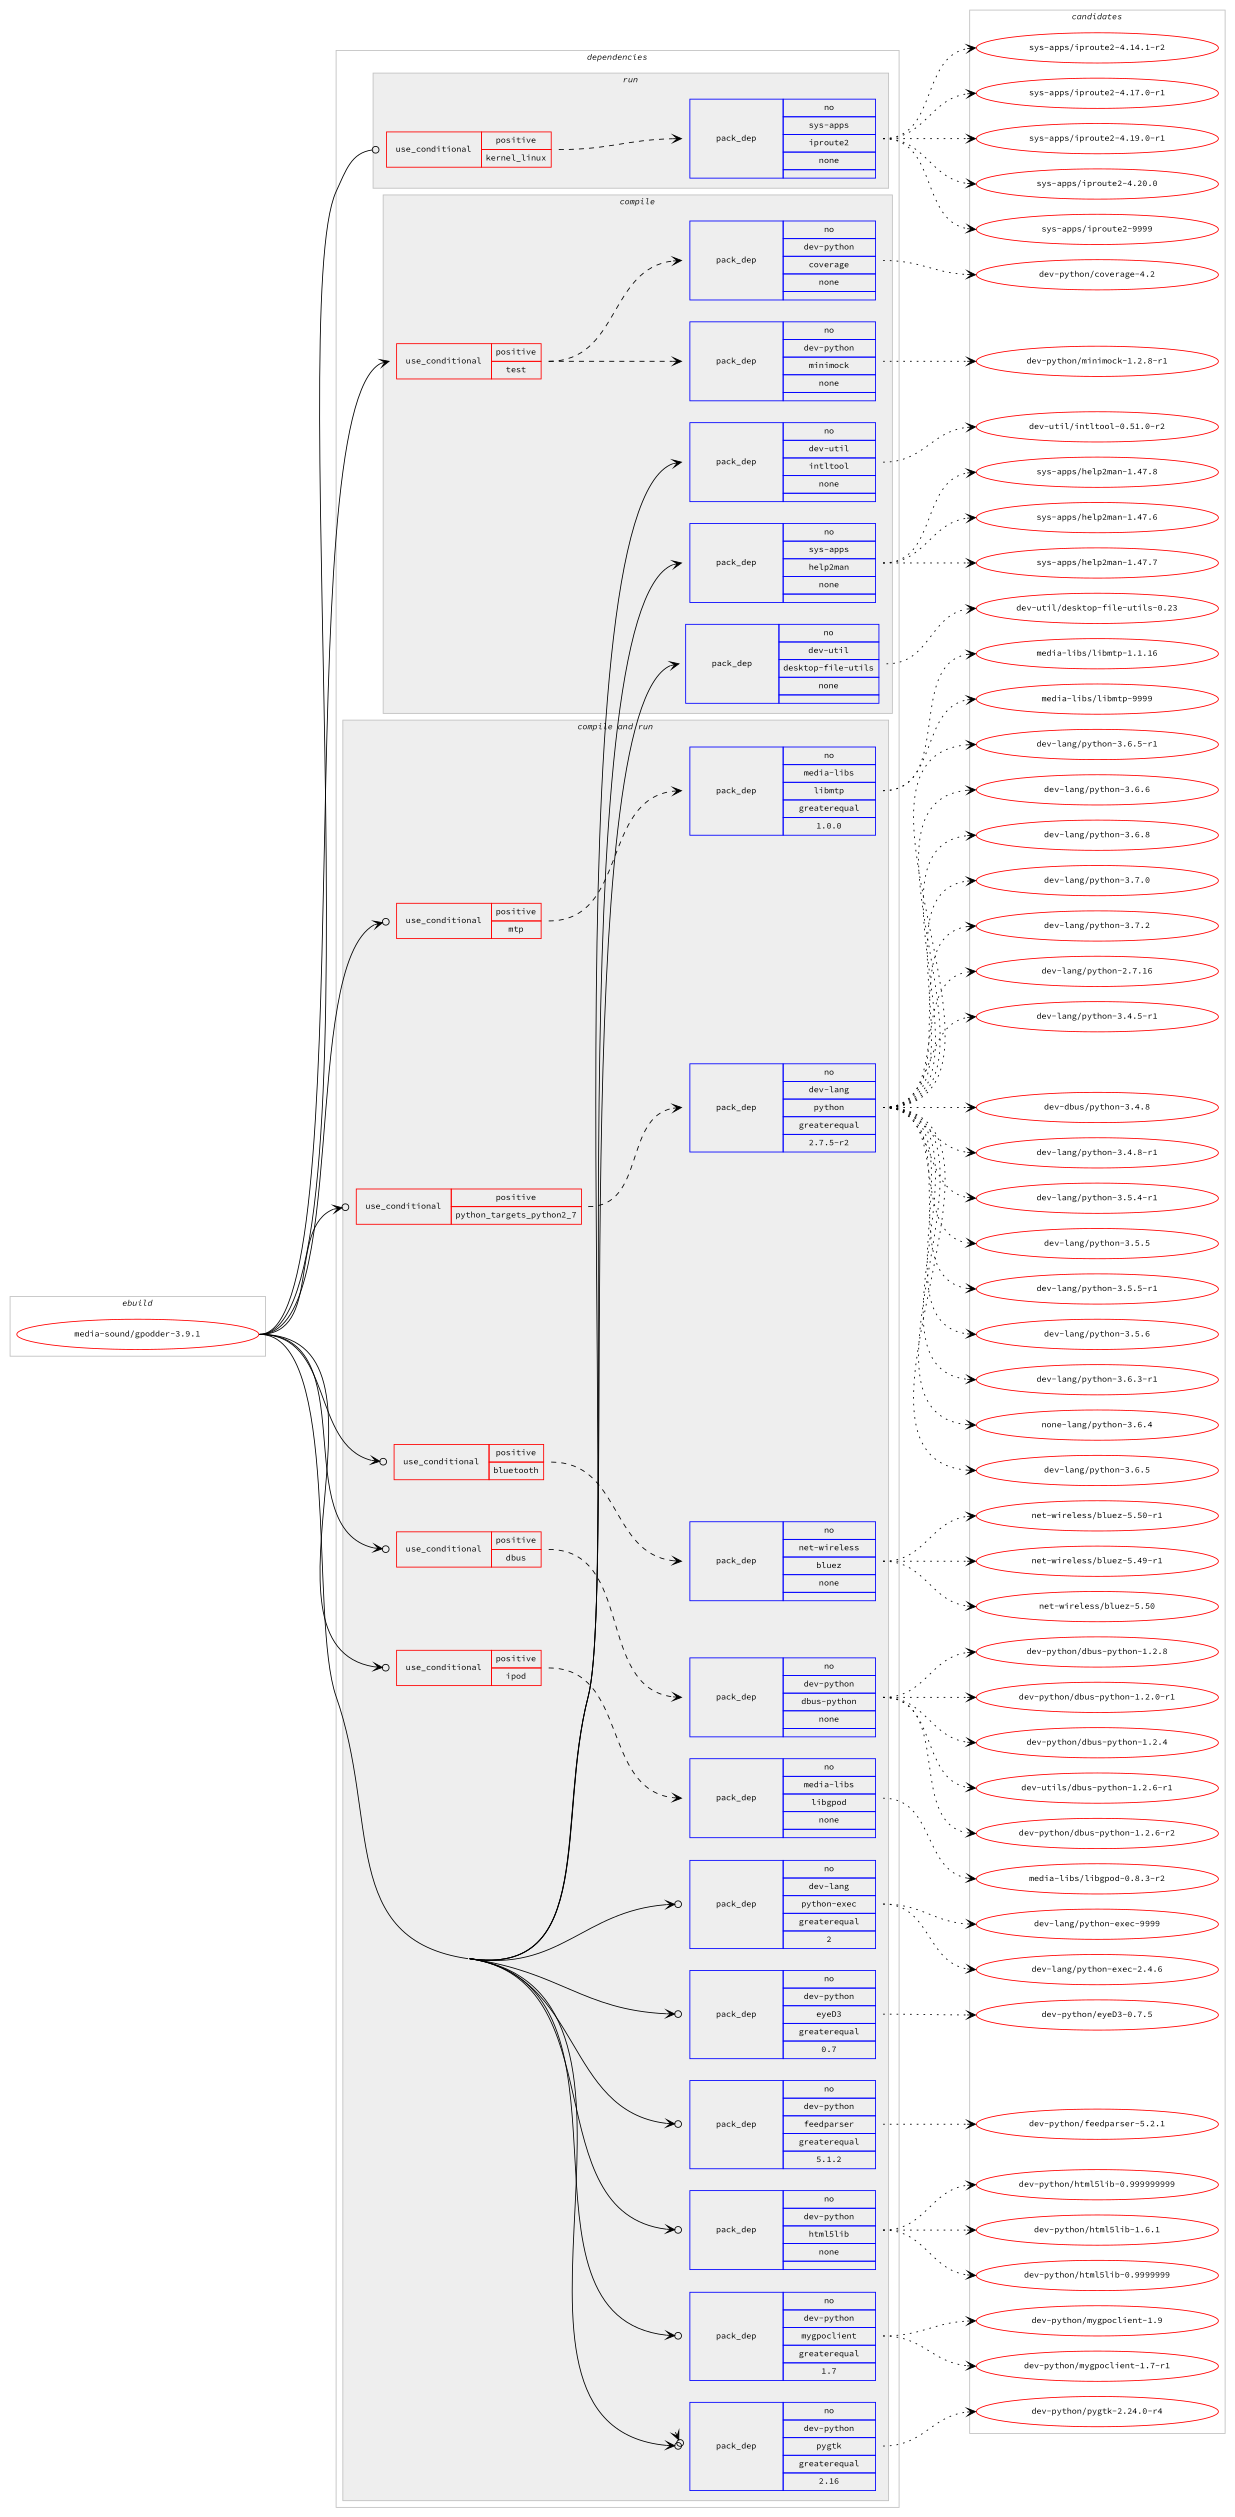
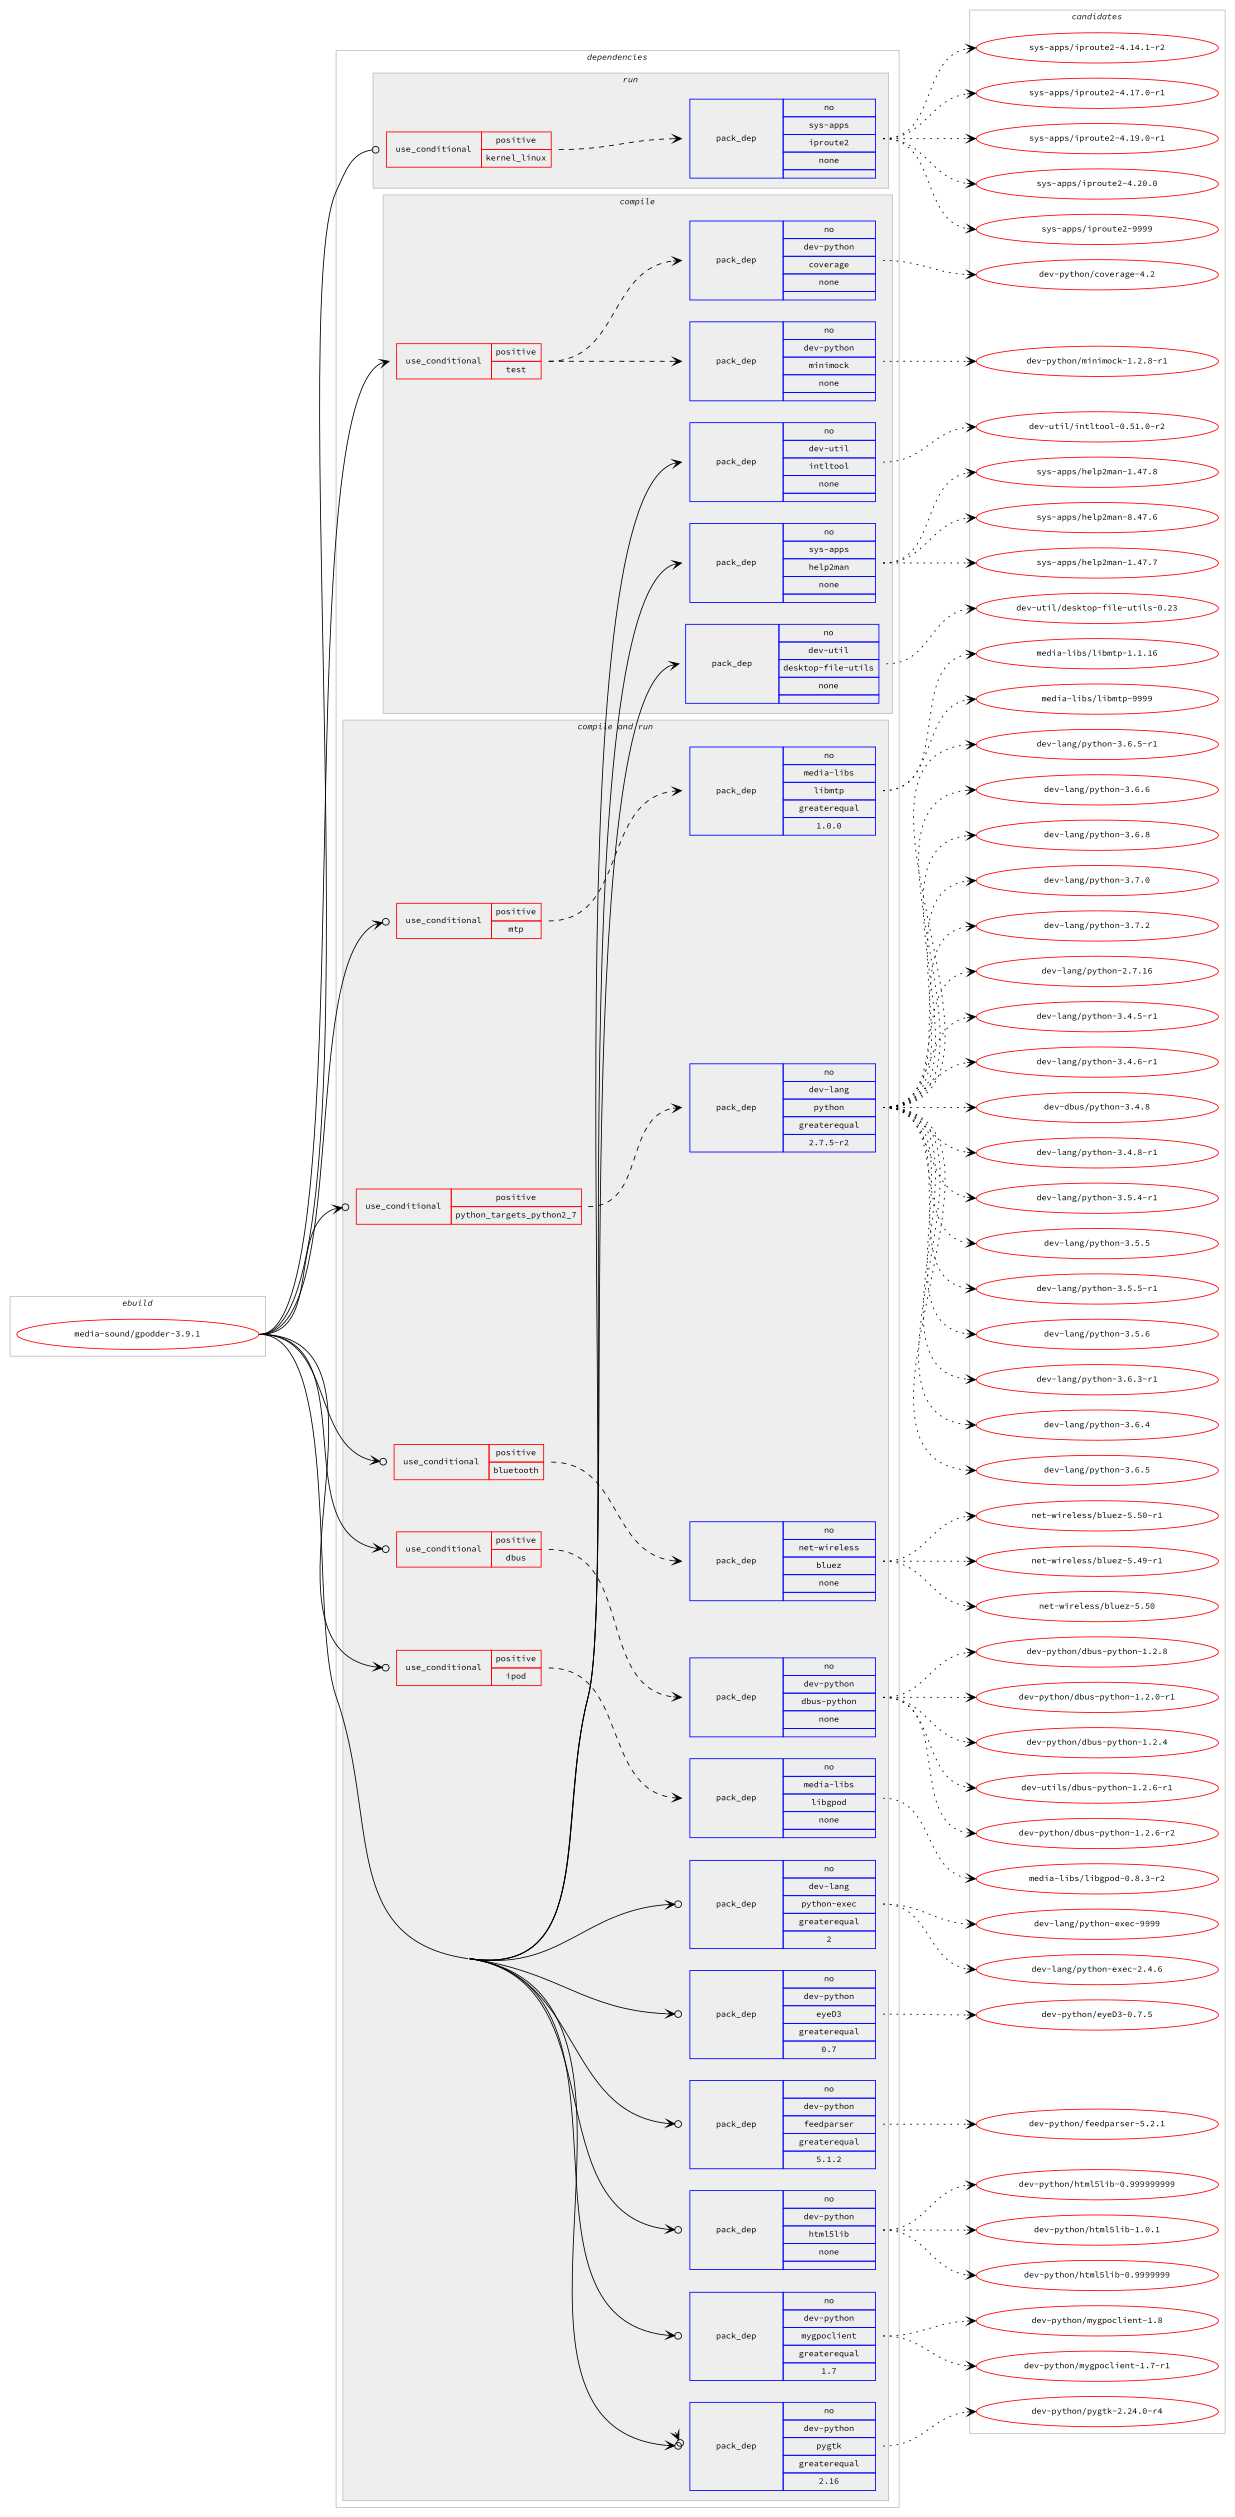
(1097, 518) -> (1097, 518)
none -> (1097, 1062)
(1097, 1425) -> (1097, 1425)
(1097, 2230) -> (1097, 2230)
(1097, 2321) -> (1097, 2321)
